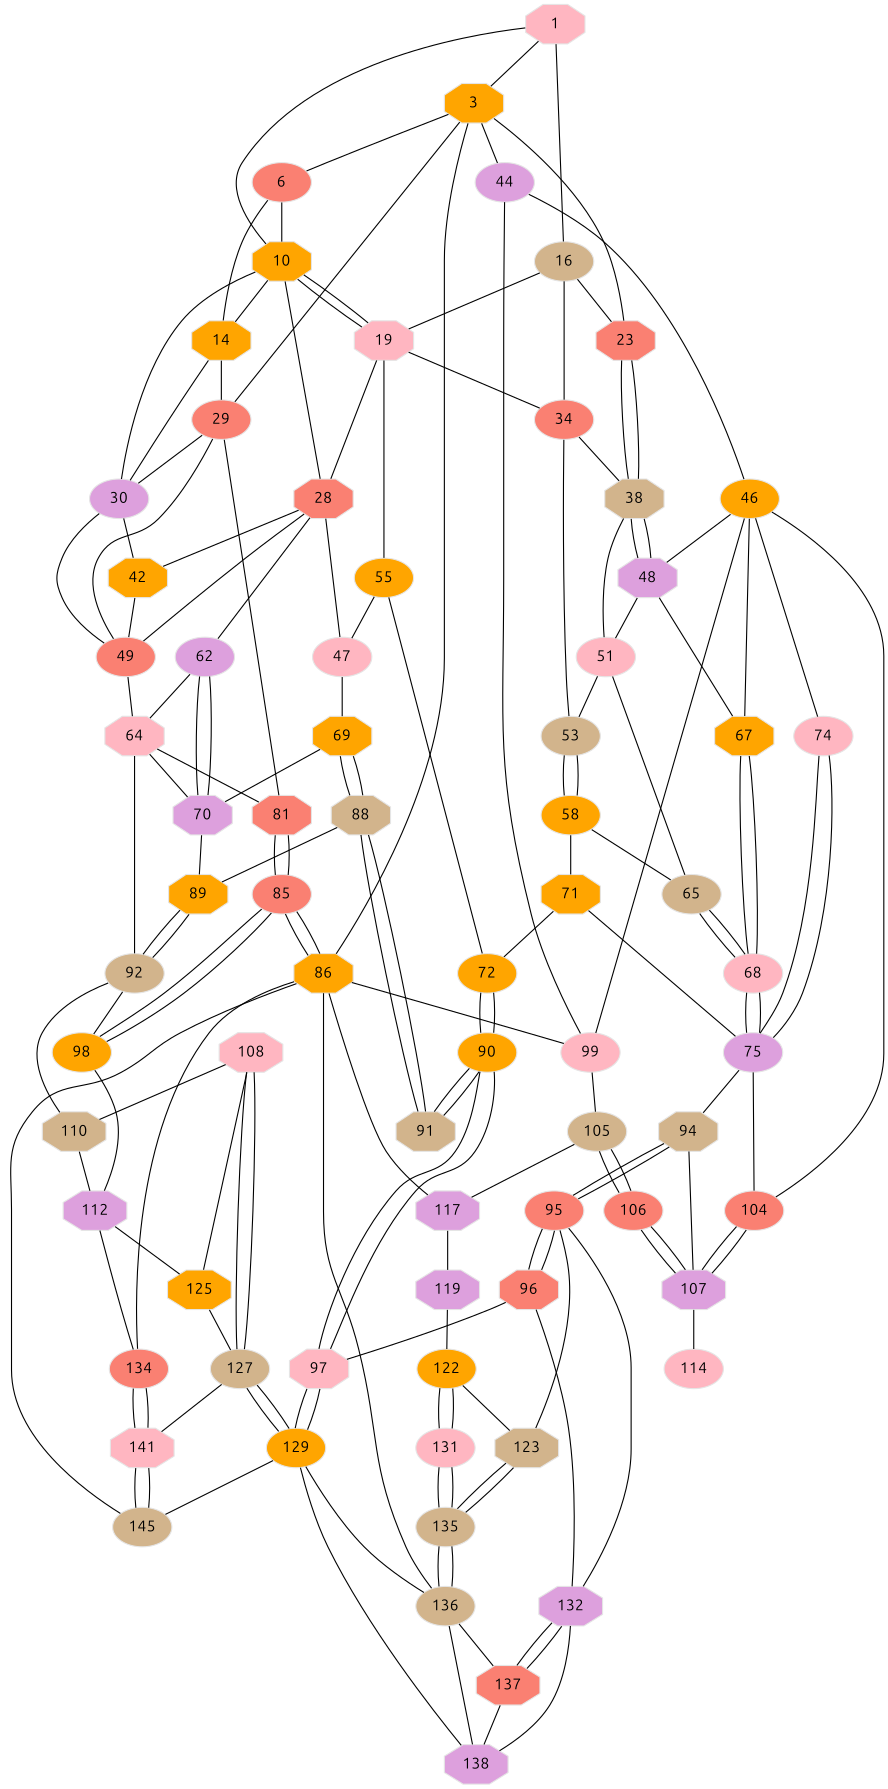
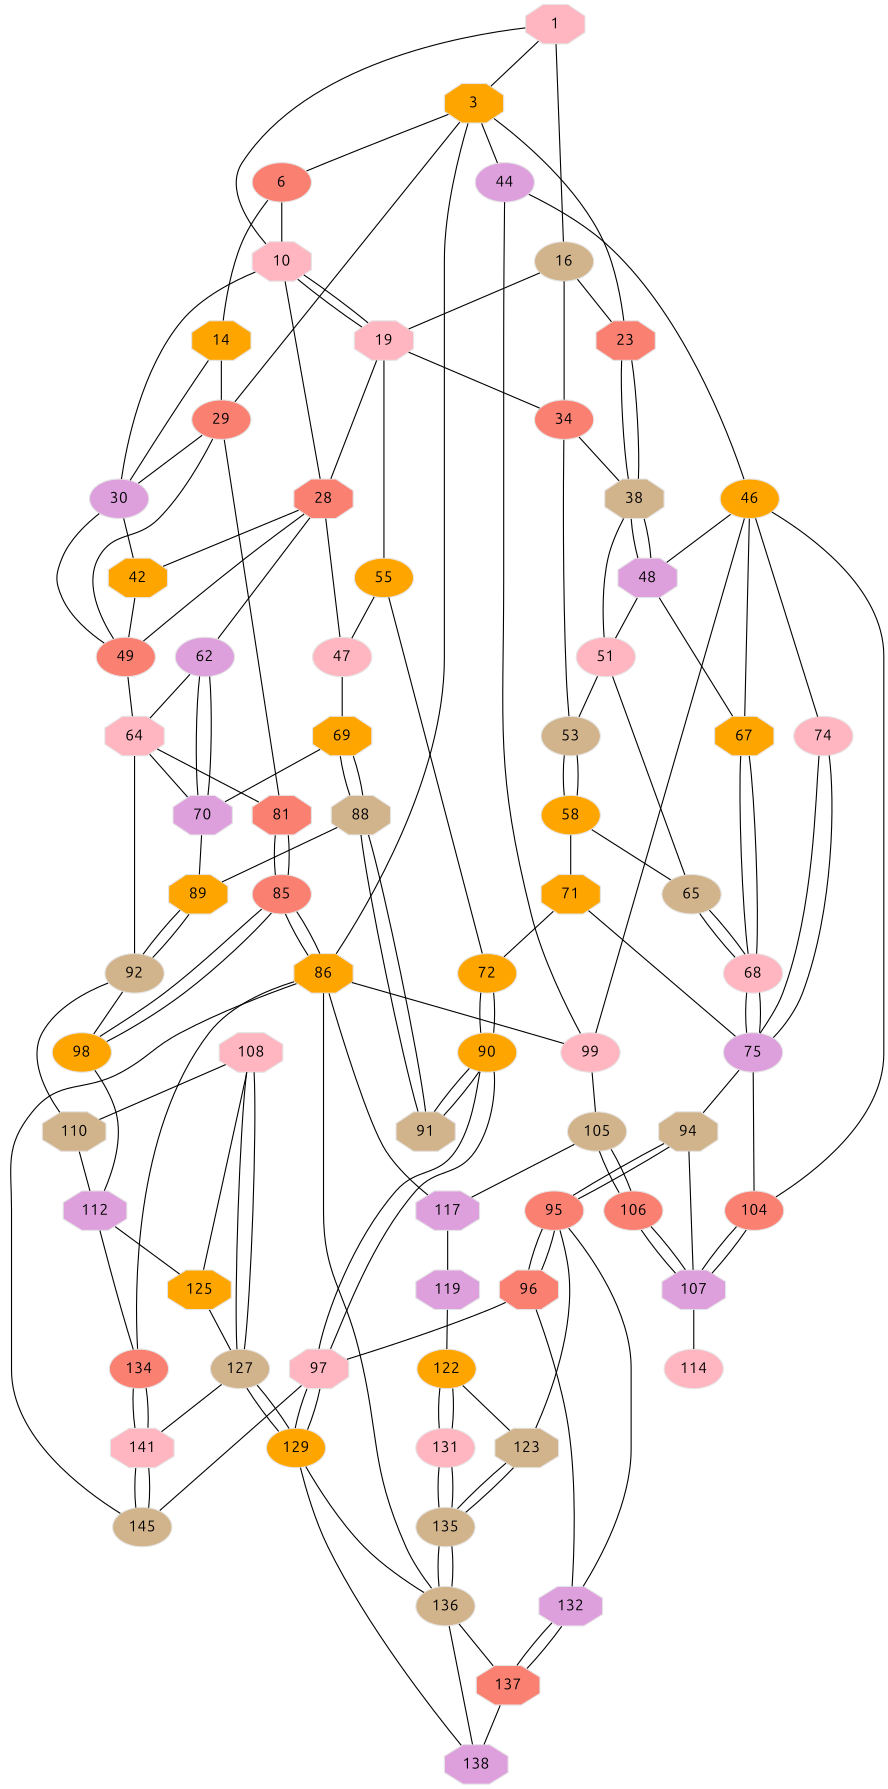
(282, 261) -> (282, 261)
(252, 301) -> none
(219, 1487) -> (231, 1448)
(553, 1699) -> none
